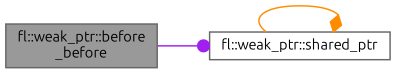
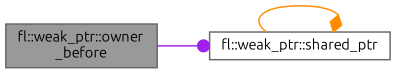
(82, 46) -> (82, 46)
